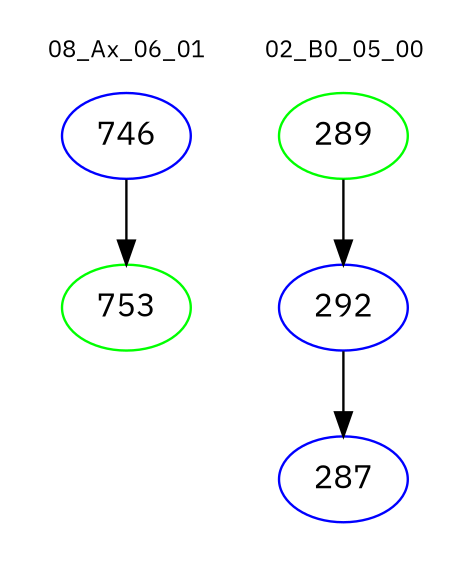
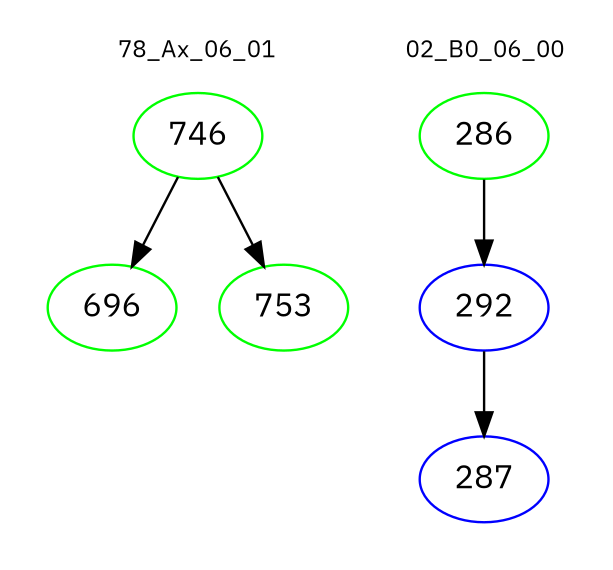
(128, 51) -> (198, 51)
(345, 51) -> (485, 51)
(126, 136) -> (198, 136)
(343, 136) -> (484, 136)
none -> (112, 308)
